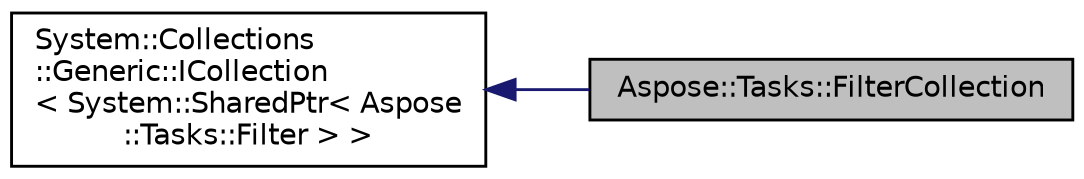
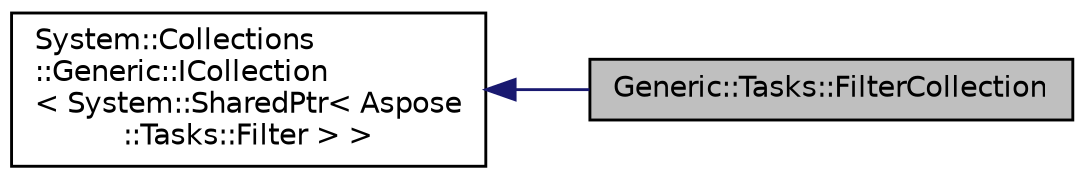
(831, 90) -> (831, 90)
